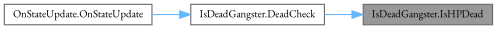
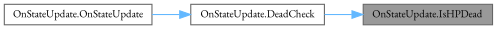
(258, 15) -> (258, 15)
(428, 15) -> (428, 15)
